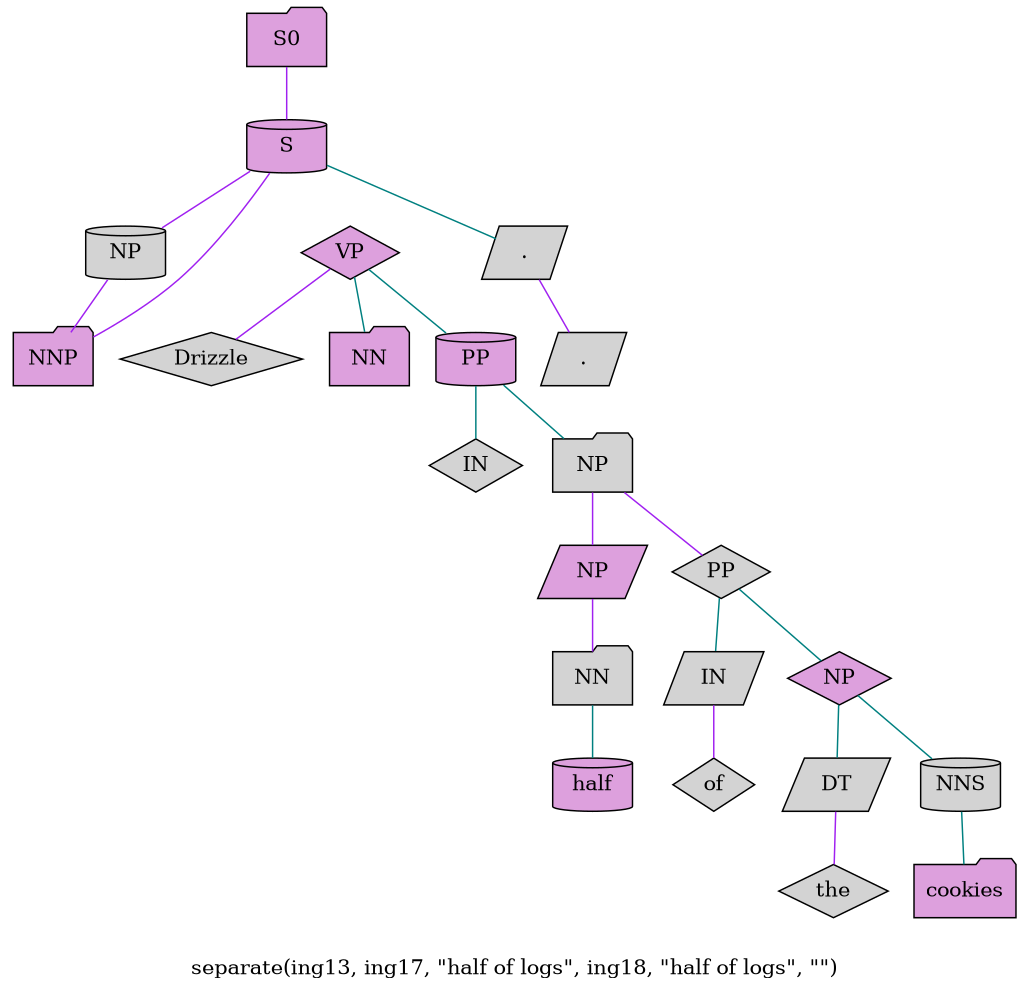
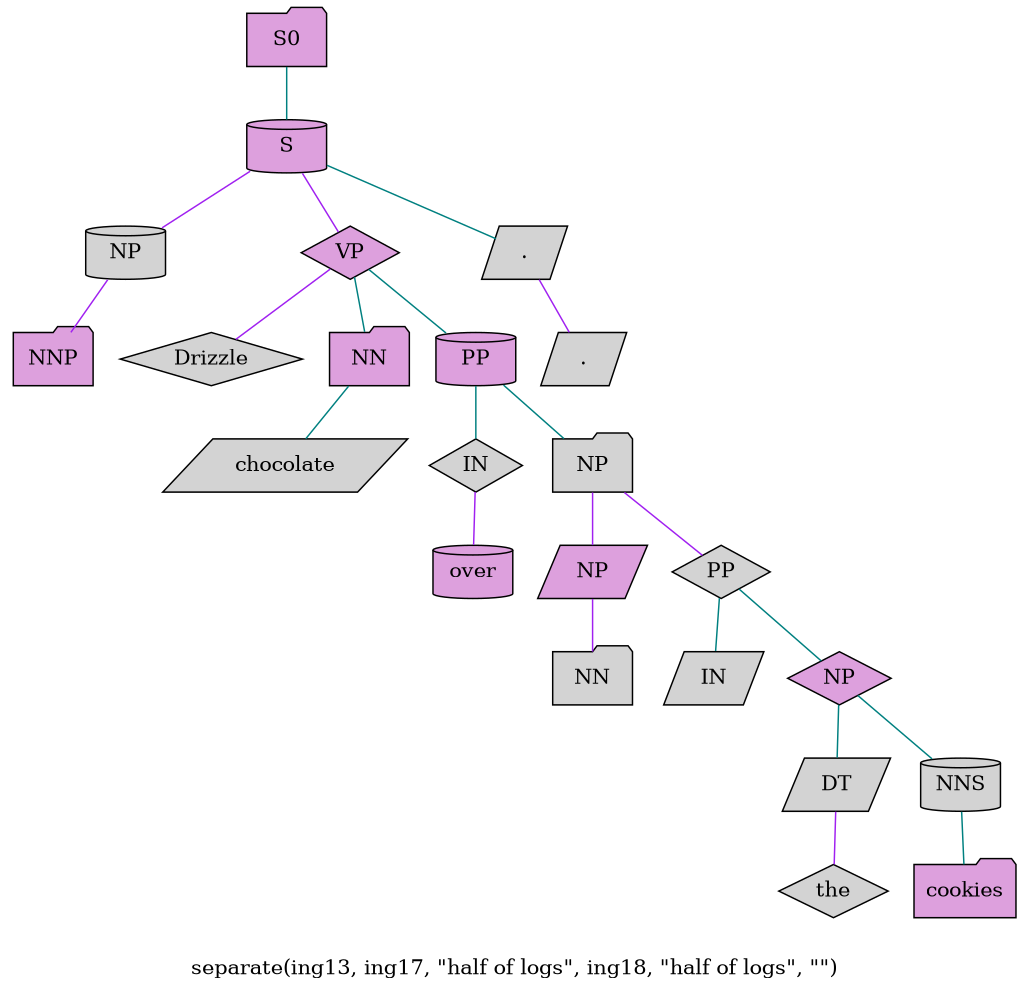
(287, 93) -> (287, 93)
(192, 267) -> (320, 203)
none -> (285, 466)
none -> (473, 572)
(593, 785) -> none
(714, 785) -> none
